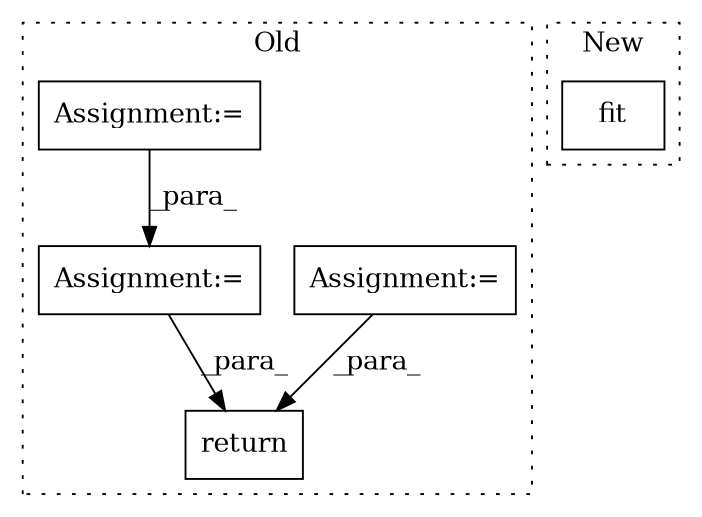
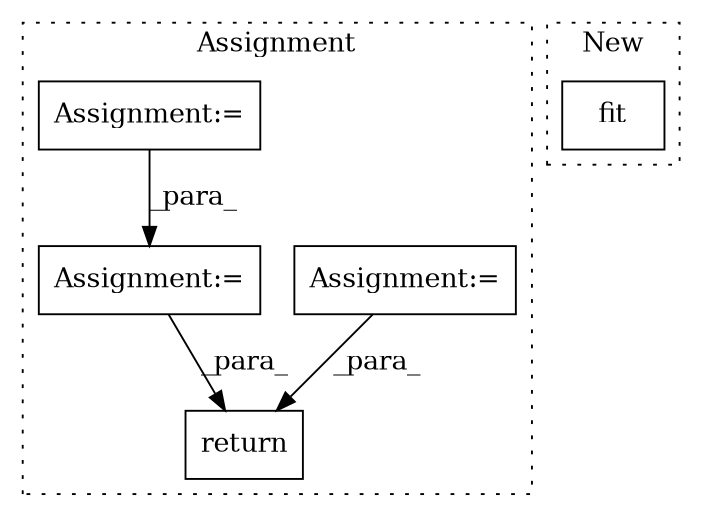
(277, 44) -> (277, 44)
